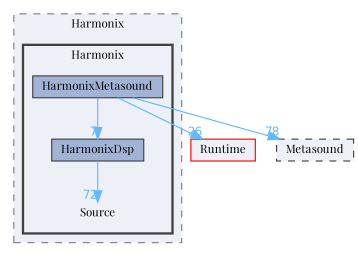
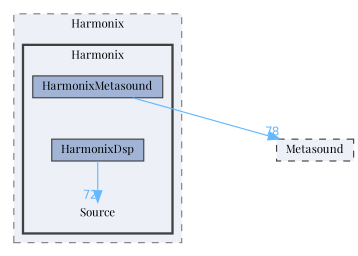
(98, 113) -> none
(223, 150) -> none
